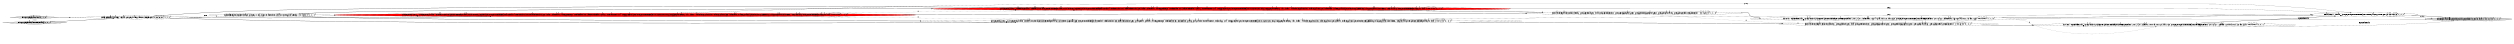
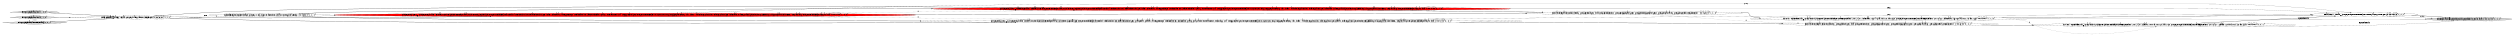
none -> (35, 12)
